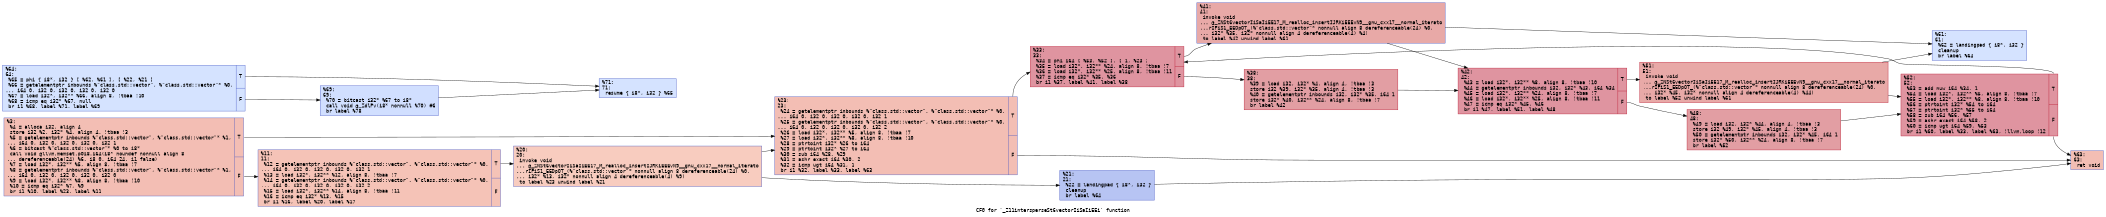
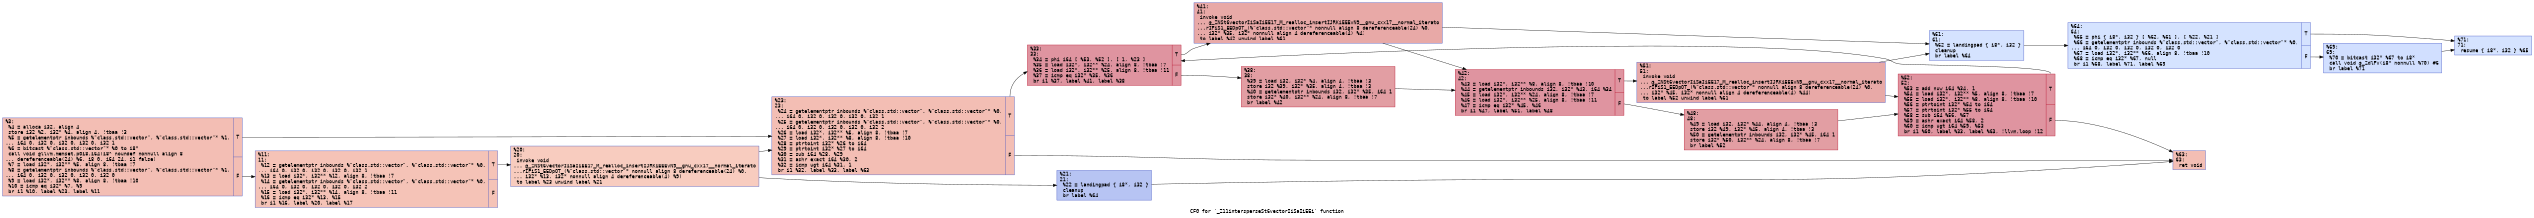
none -> (2044, 46)
(1764, 82) -> (1761, 82)
(342, 111) -> (2346, 69)
